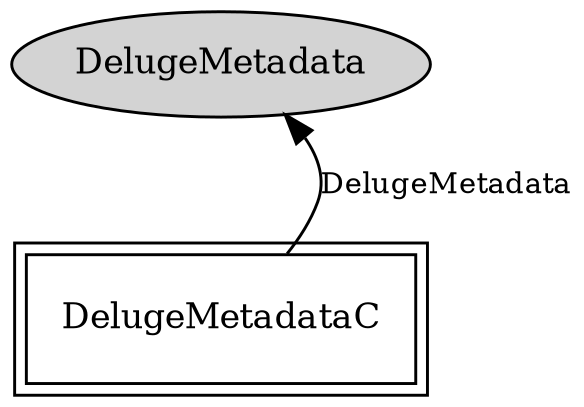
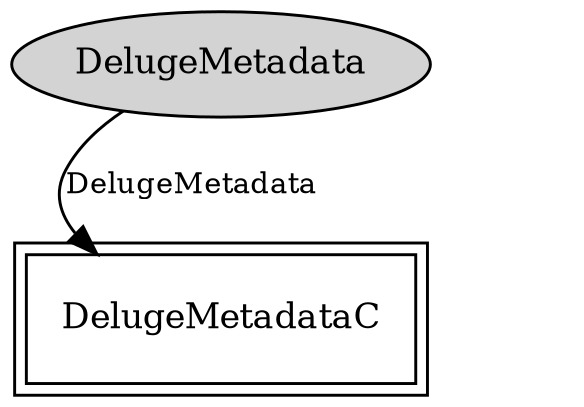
(319, 198) -> (70, 164)
